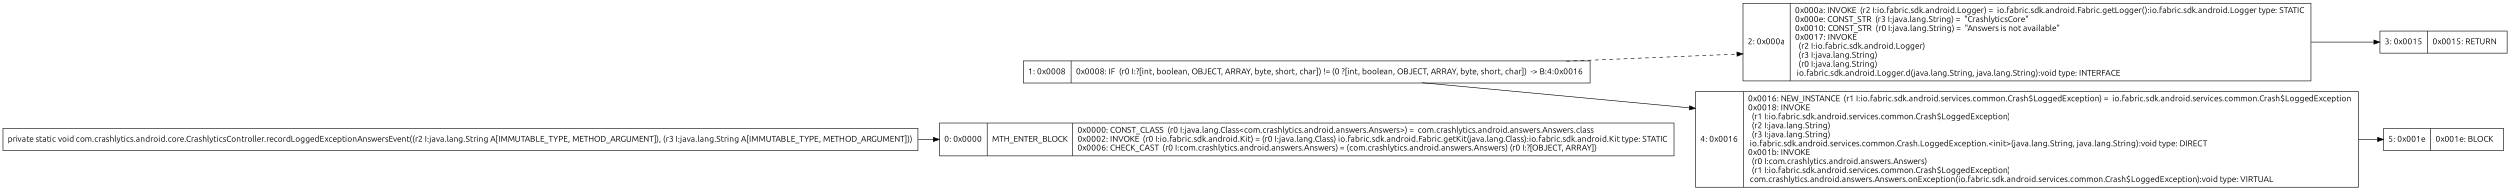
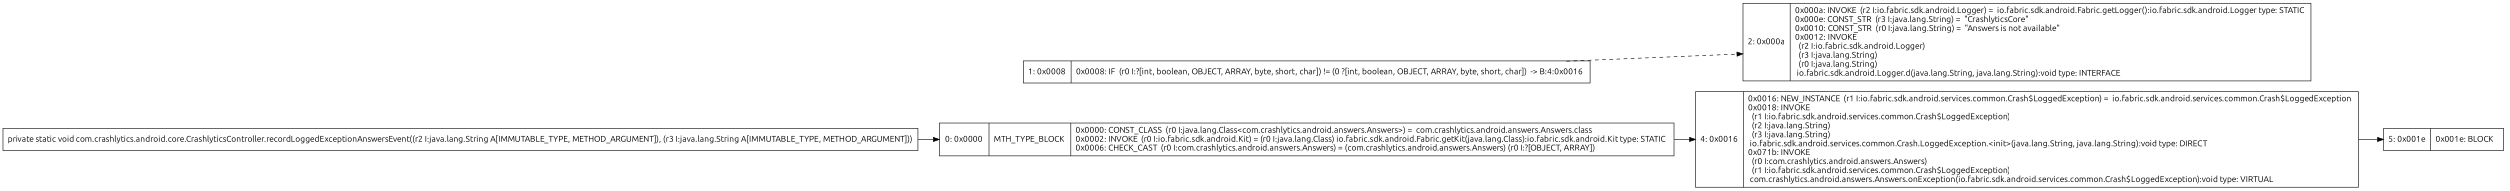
(1828, 37) -> (1828, 37)
(2444, 42) -> none
(1556, 95) -> (1682, 139)
(1030, 139) -> (1029, 139)
(1781, 153) -> (1781, 153)
